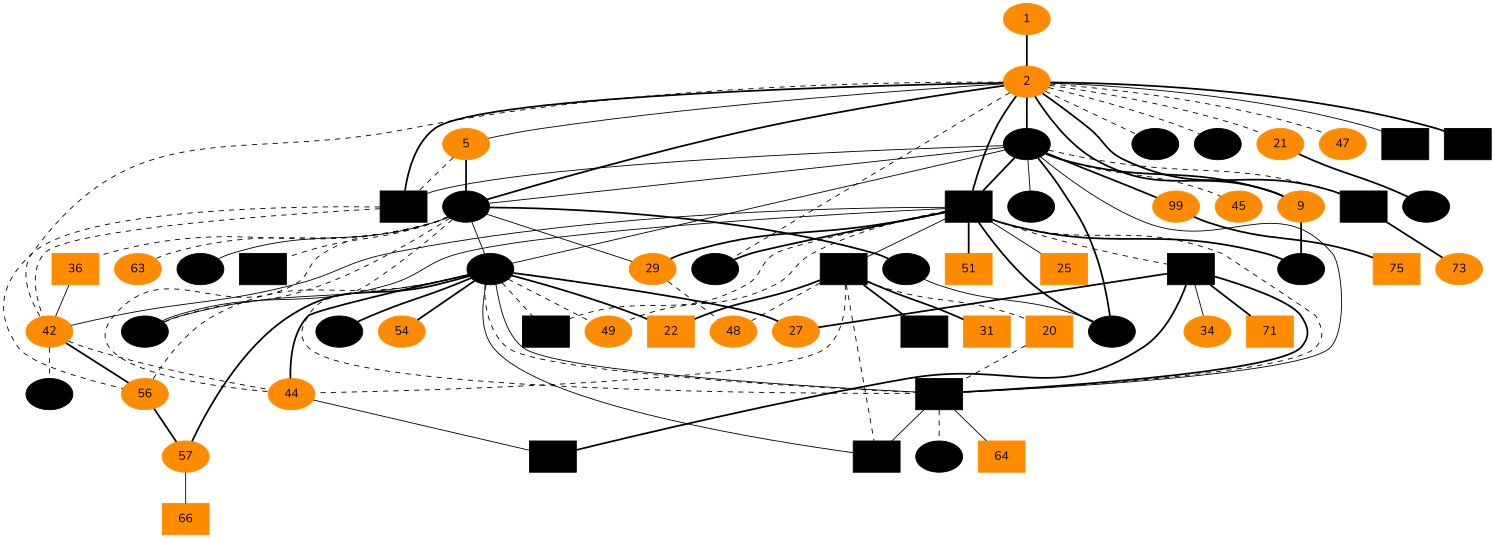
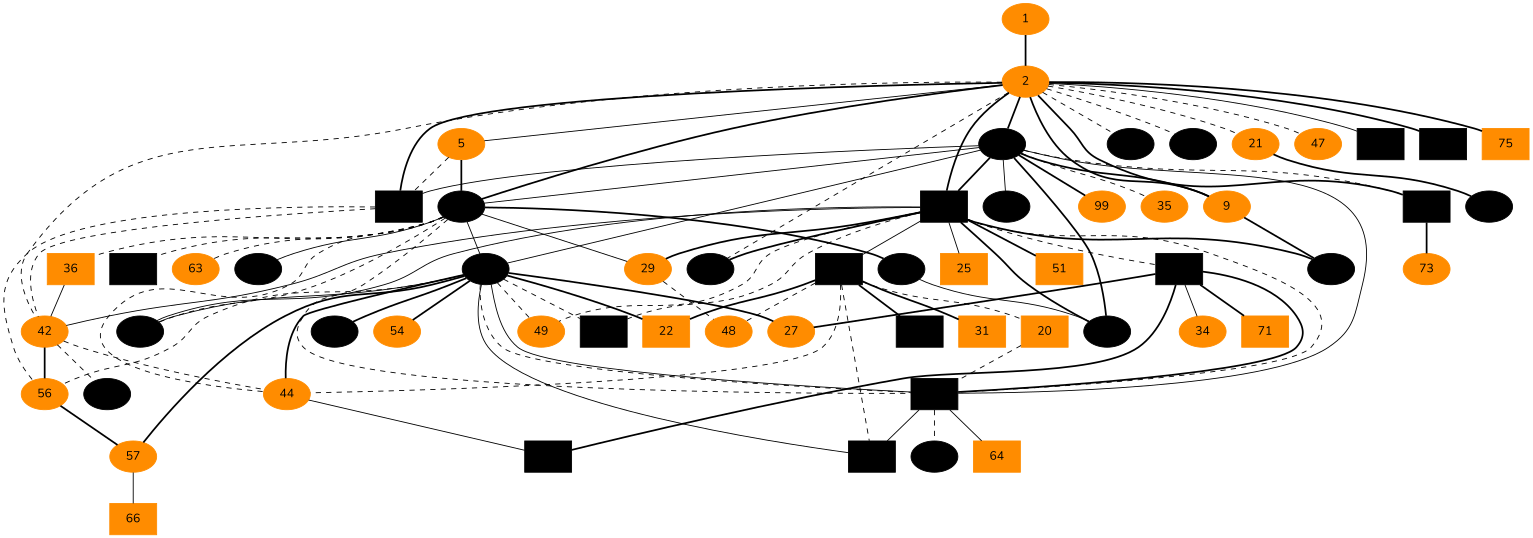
(1239, 207) -> (1164, 207)
(1283, 238) -> (1267, 92)
